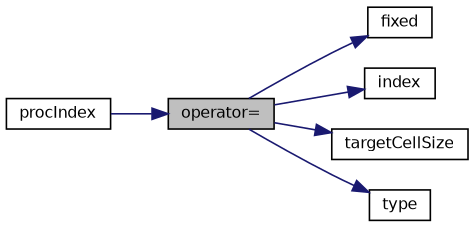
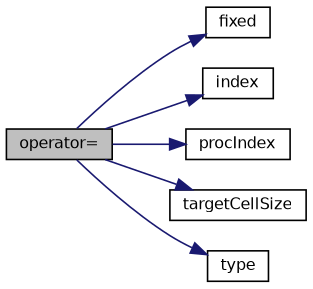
(131, 114) -> (141, 144)
